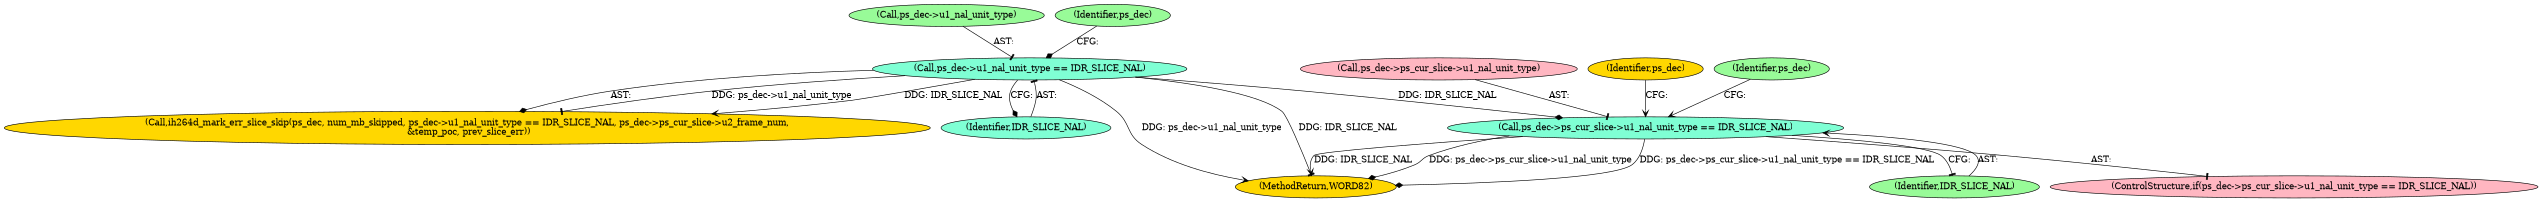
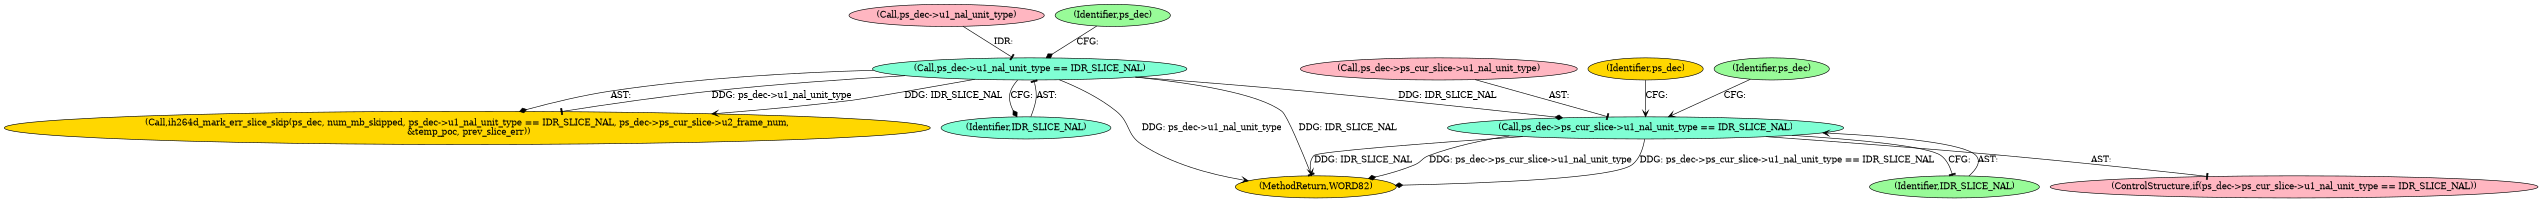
(947, 15) -> (947, 15)
(1005, 42) -> (1005, 42)
